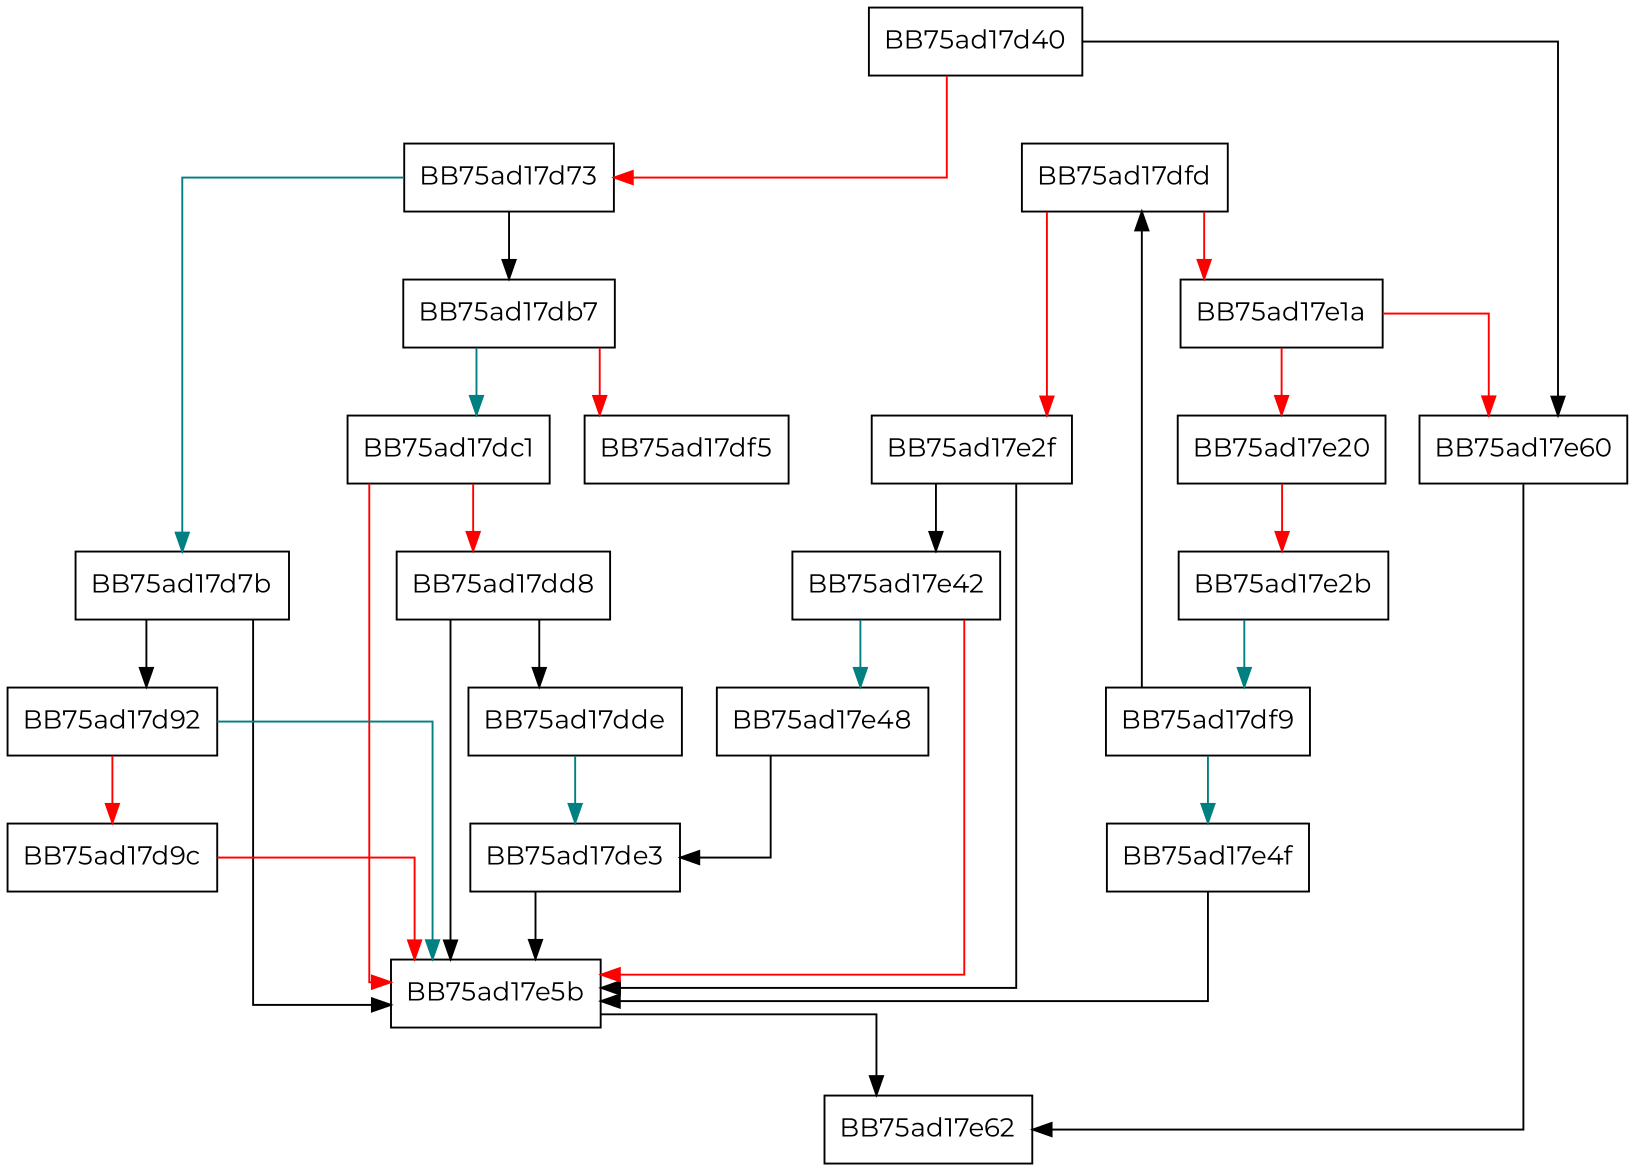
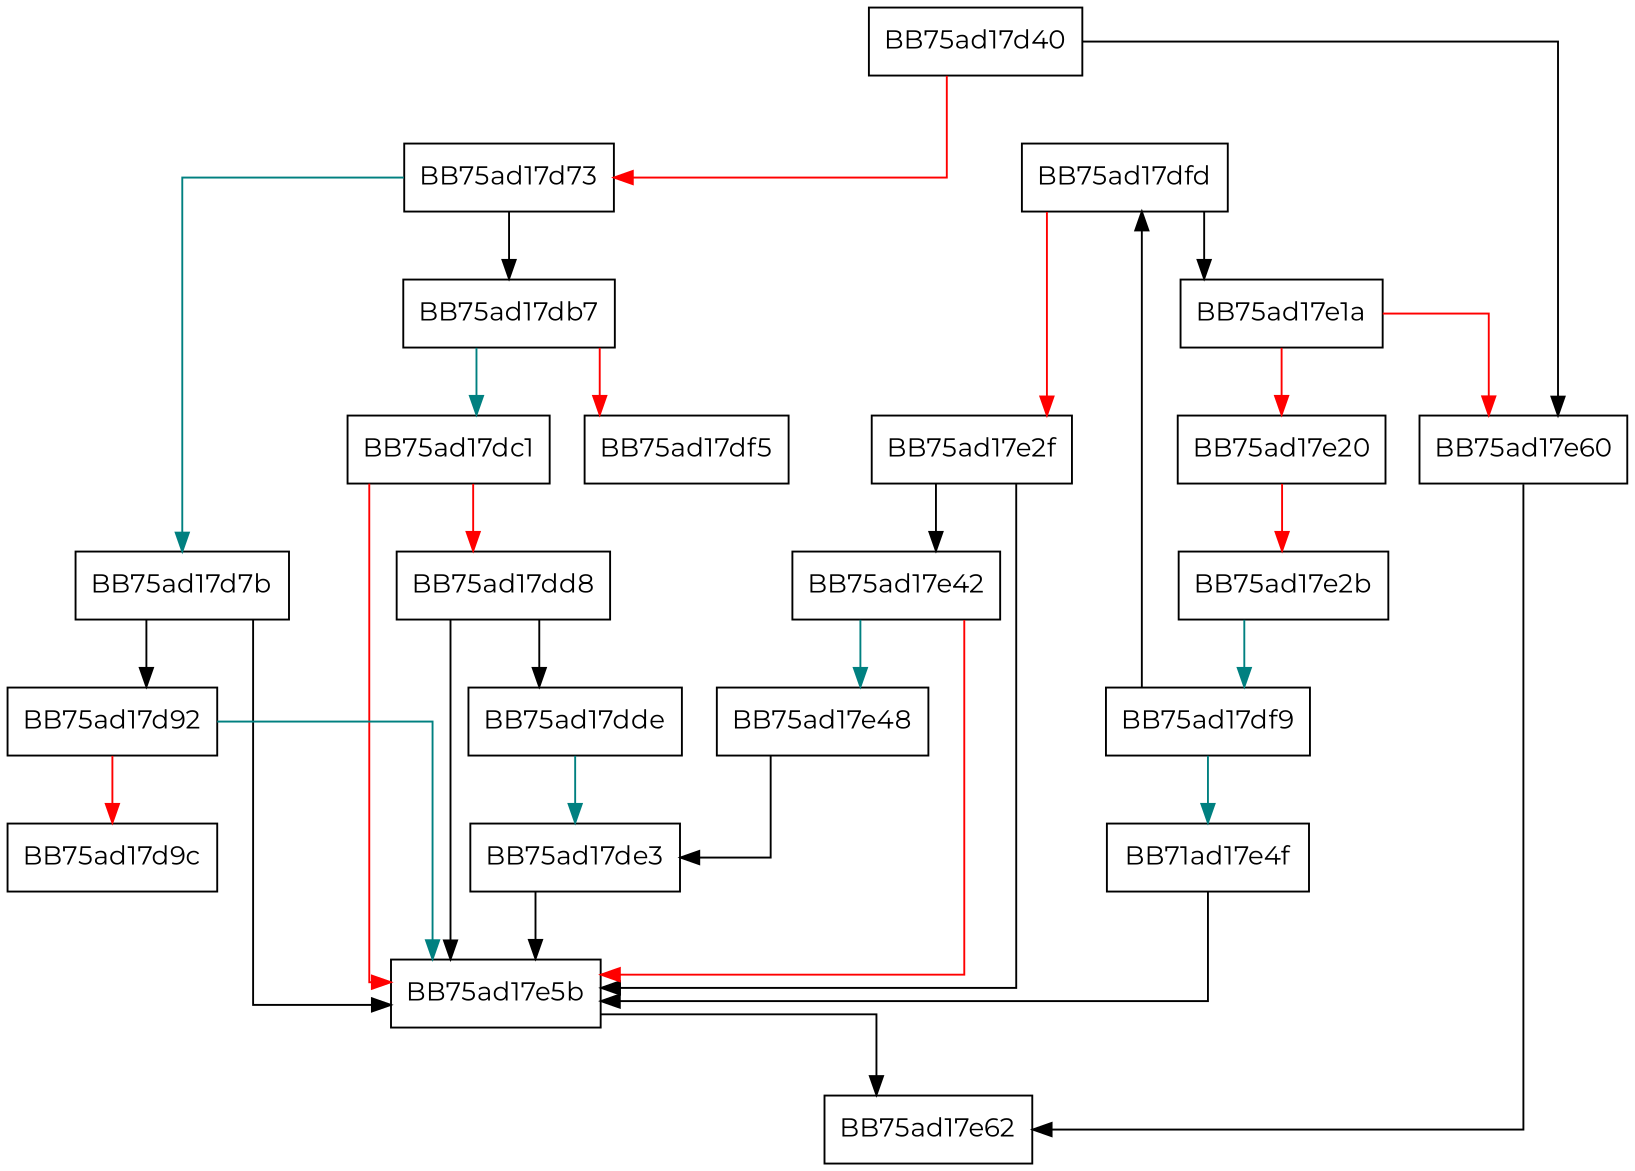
(1204, 236) -> (1204, 236)
(357, 858) -> none
(1208, 858) -> (1208, 858)
